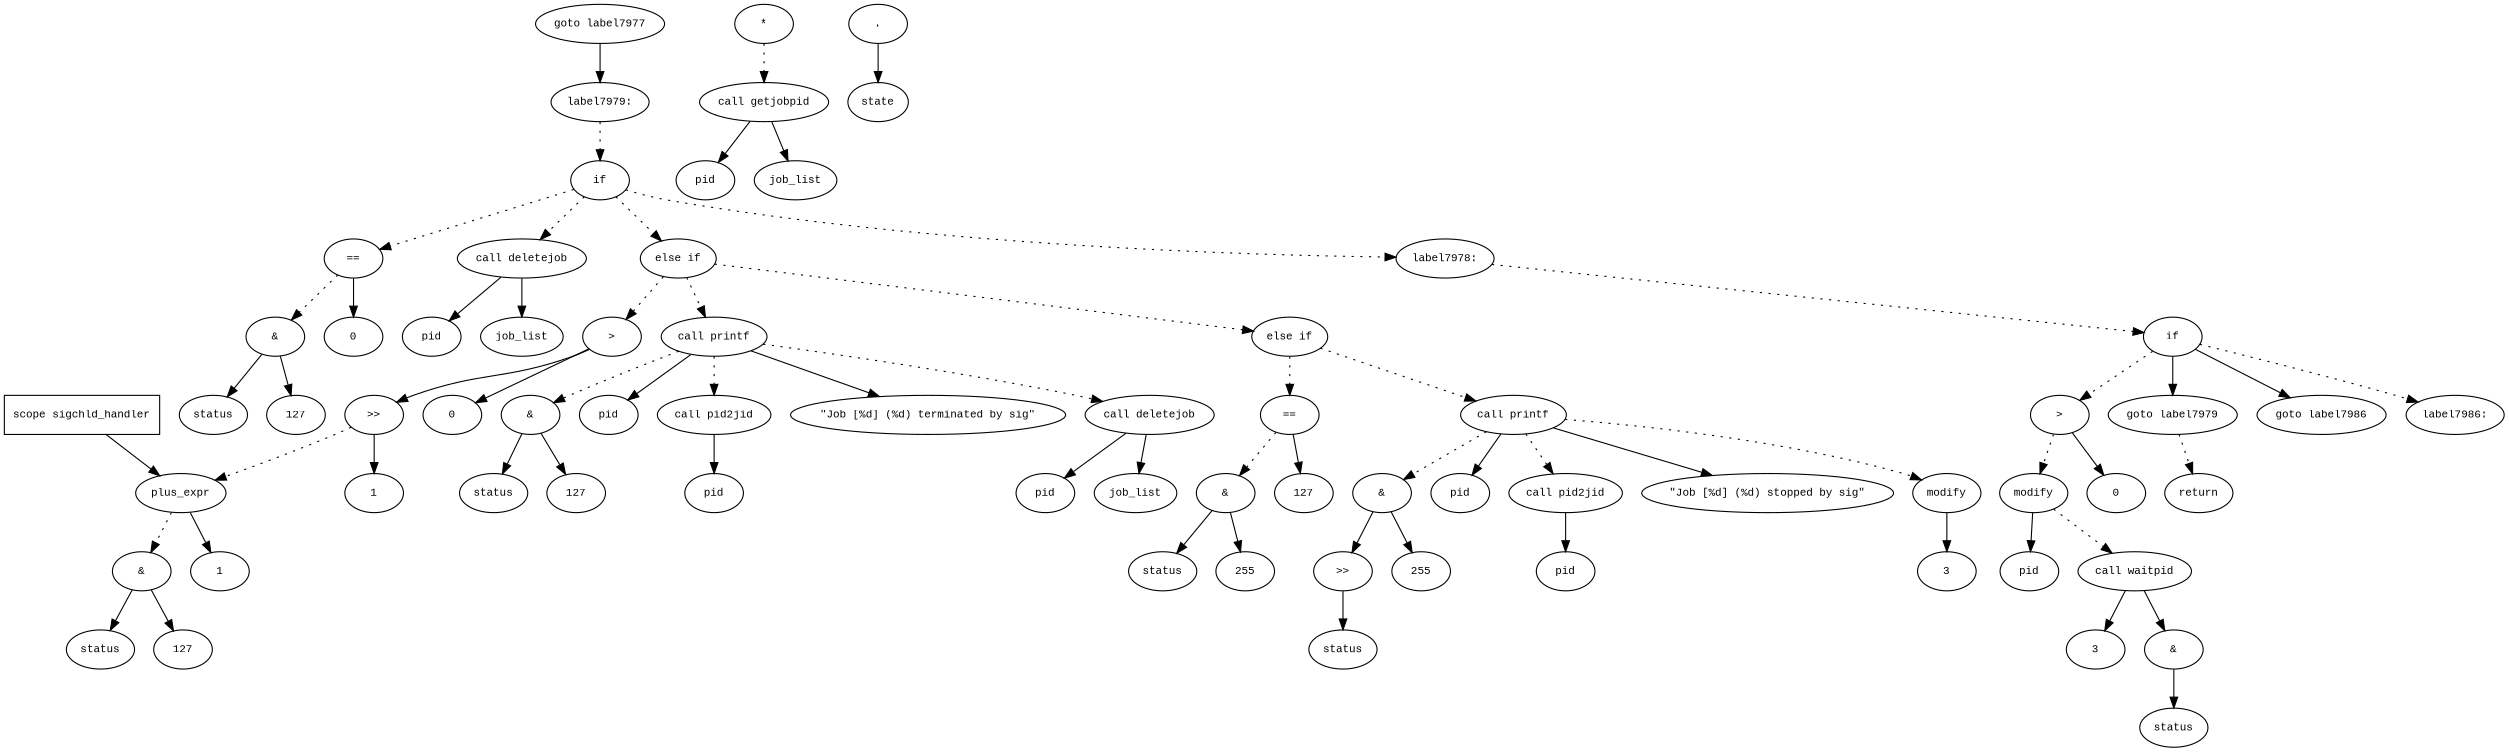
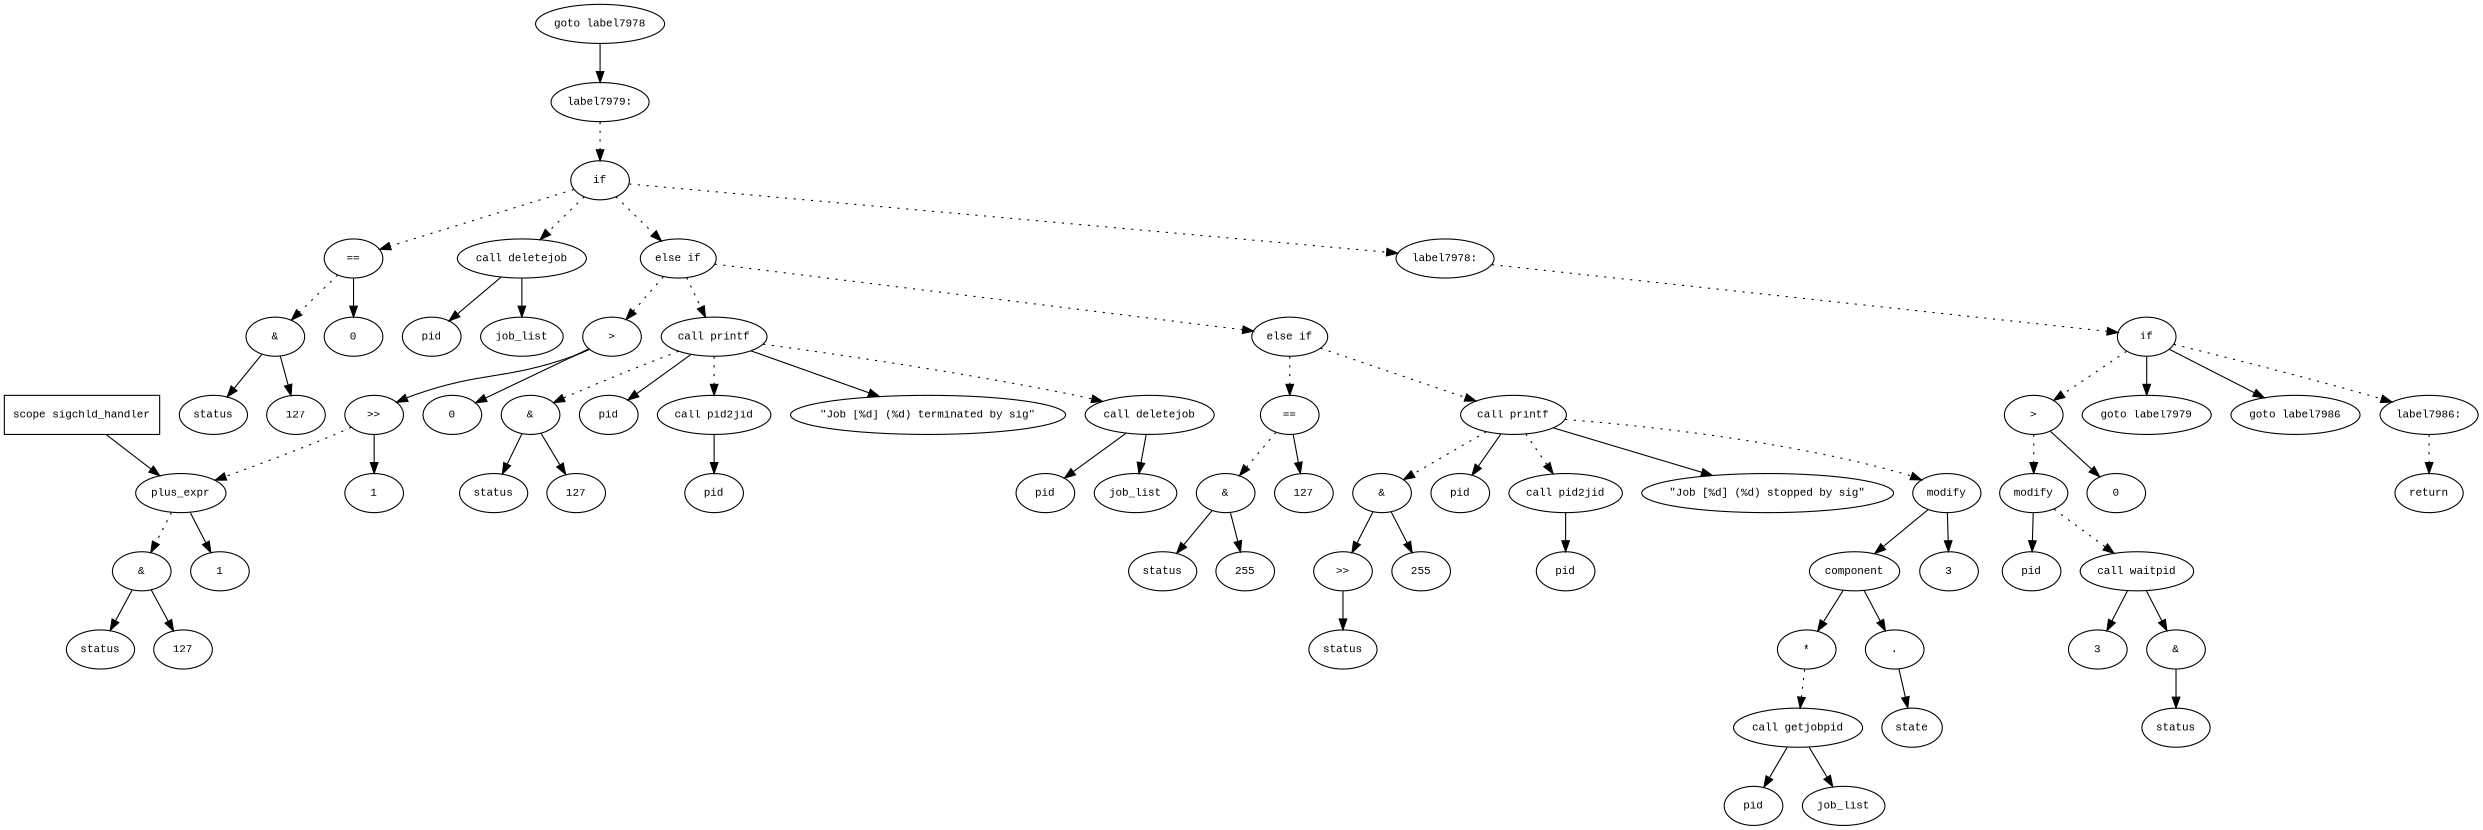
(600, 24) -> (600, 24)
(2184, 449) -> (2429, 449)
none -> (1855, 571)
